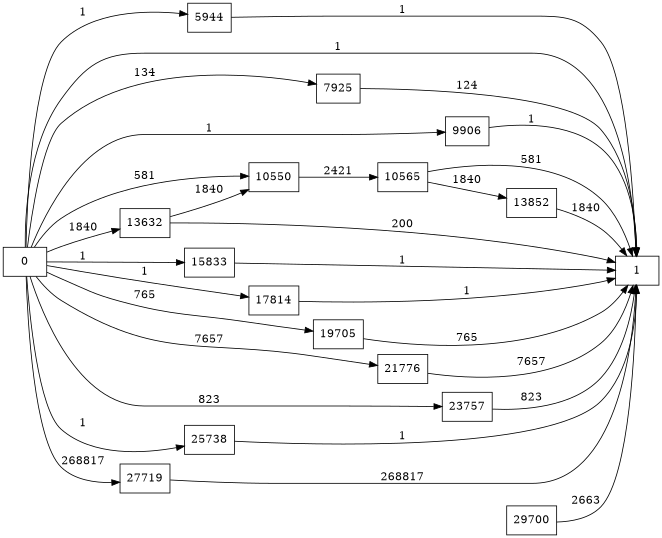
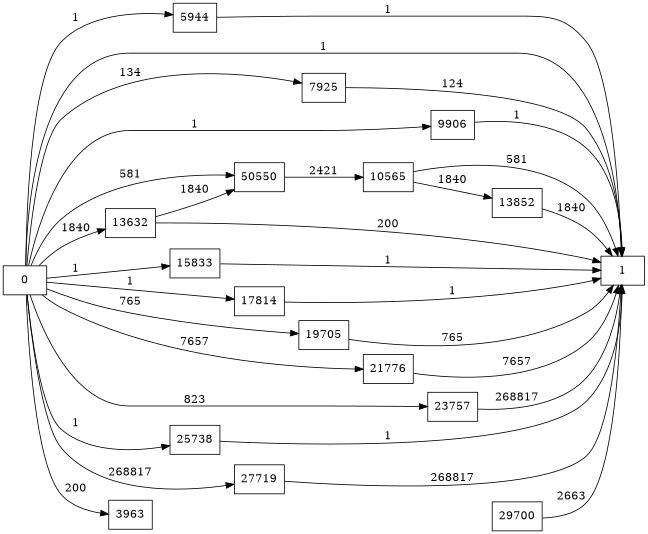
(274, 177) -> (259, 177)
(532, 398) -> (517, 398)
none -> (130, 515)
